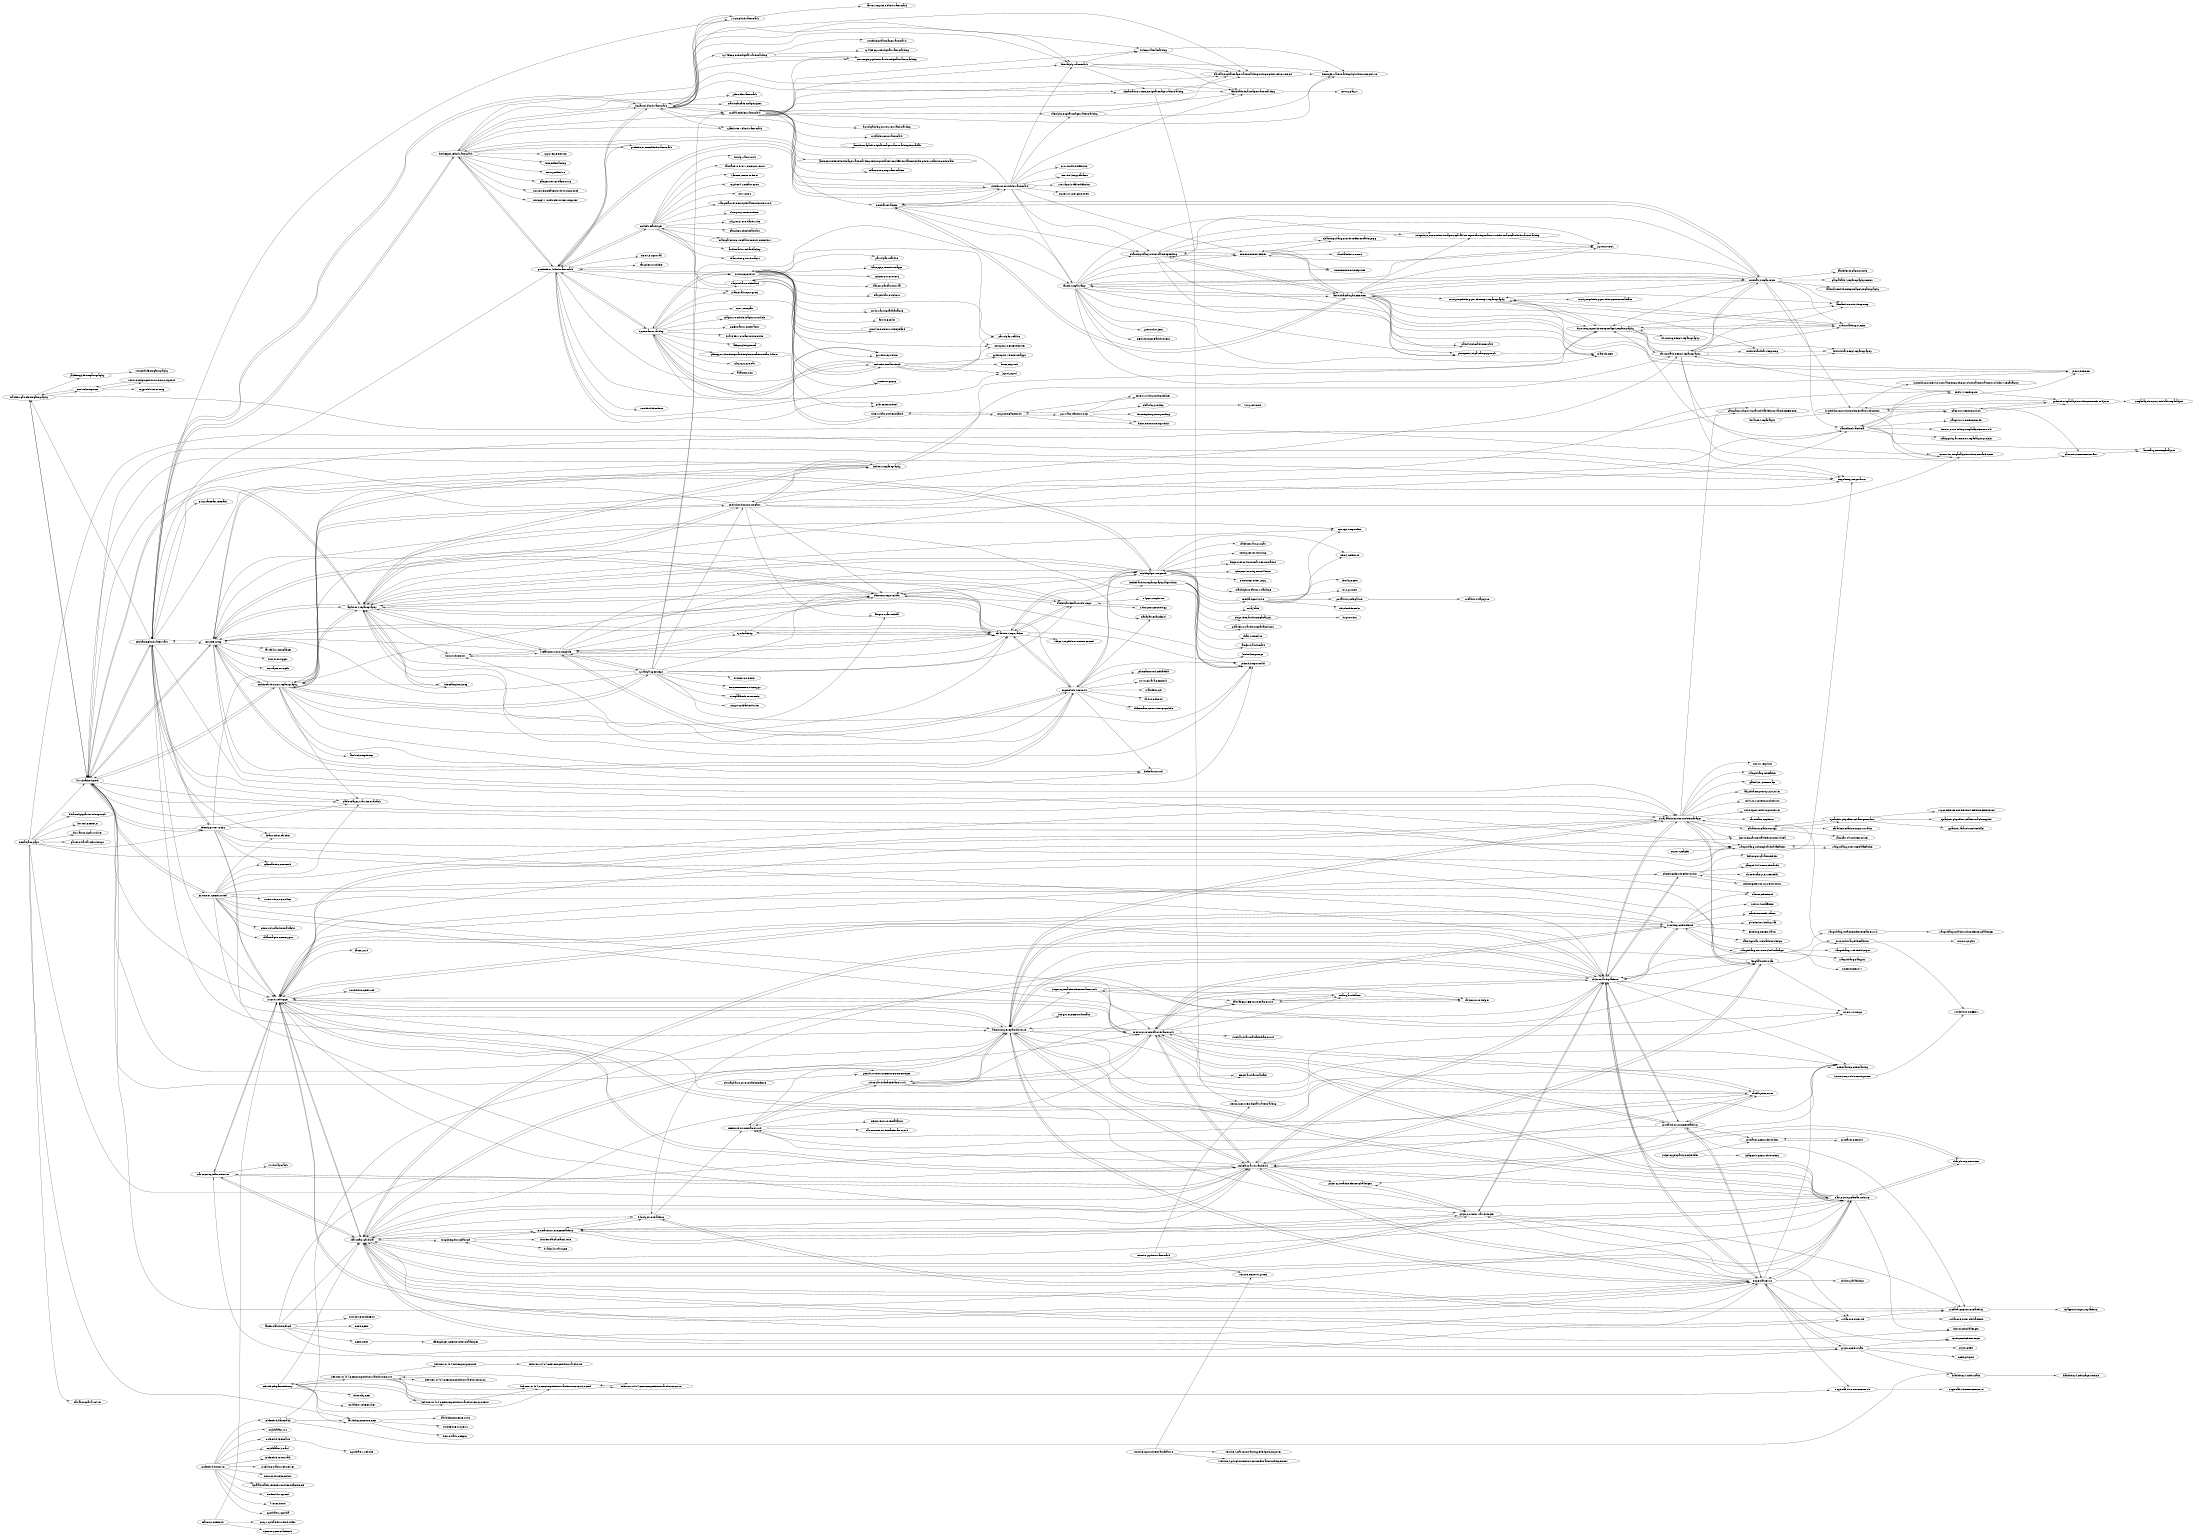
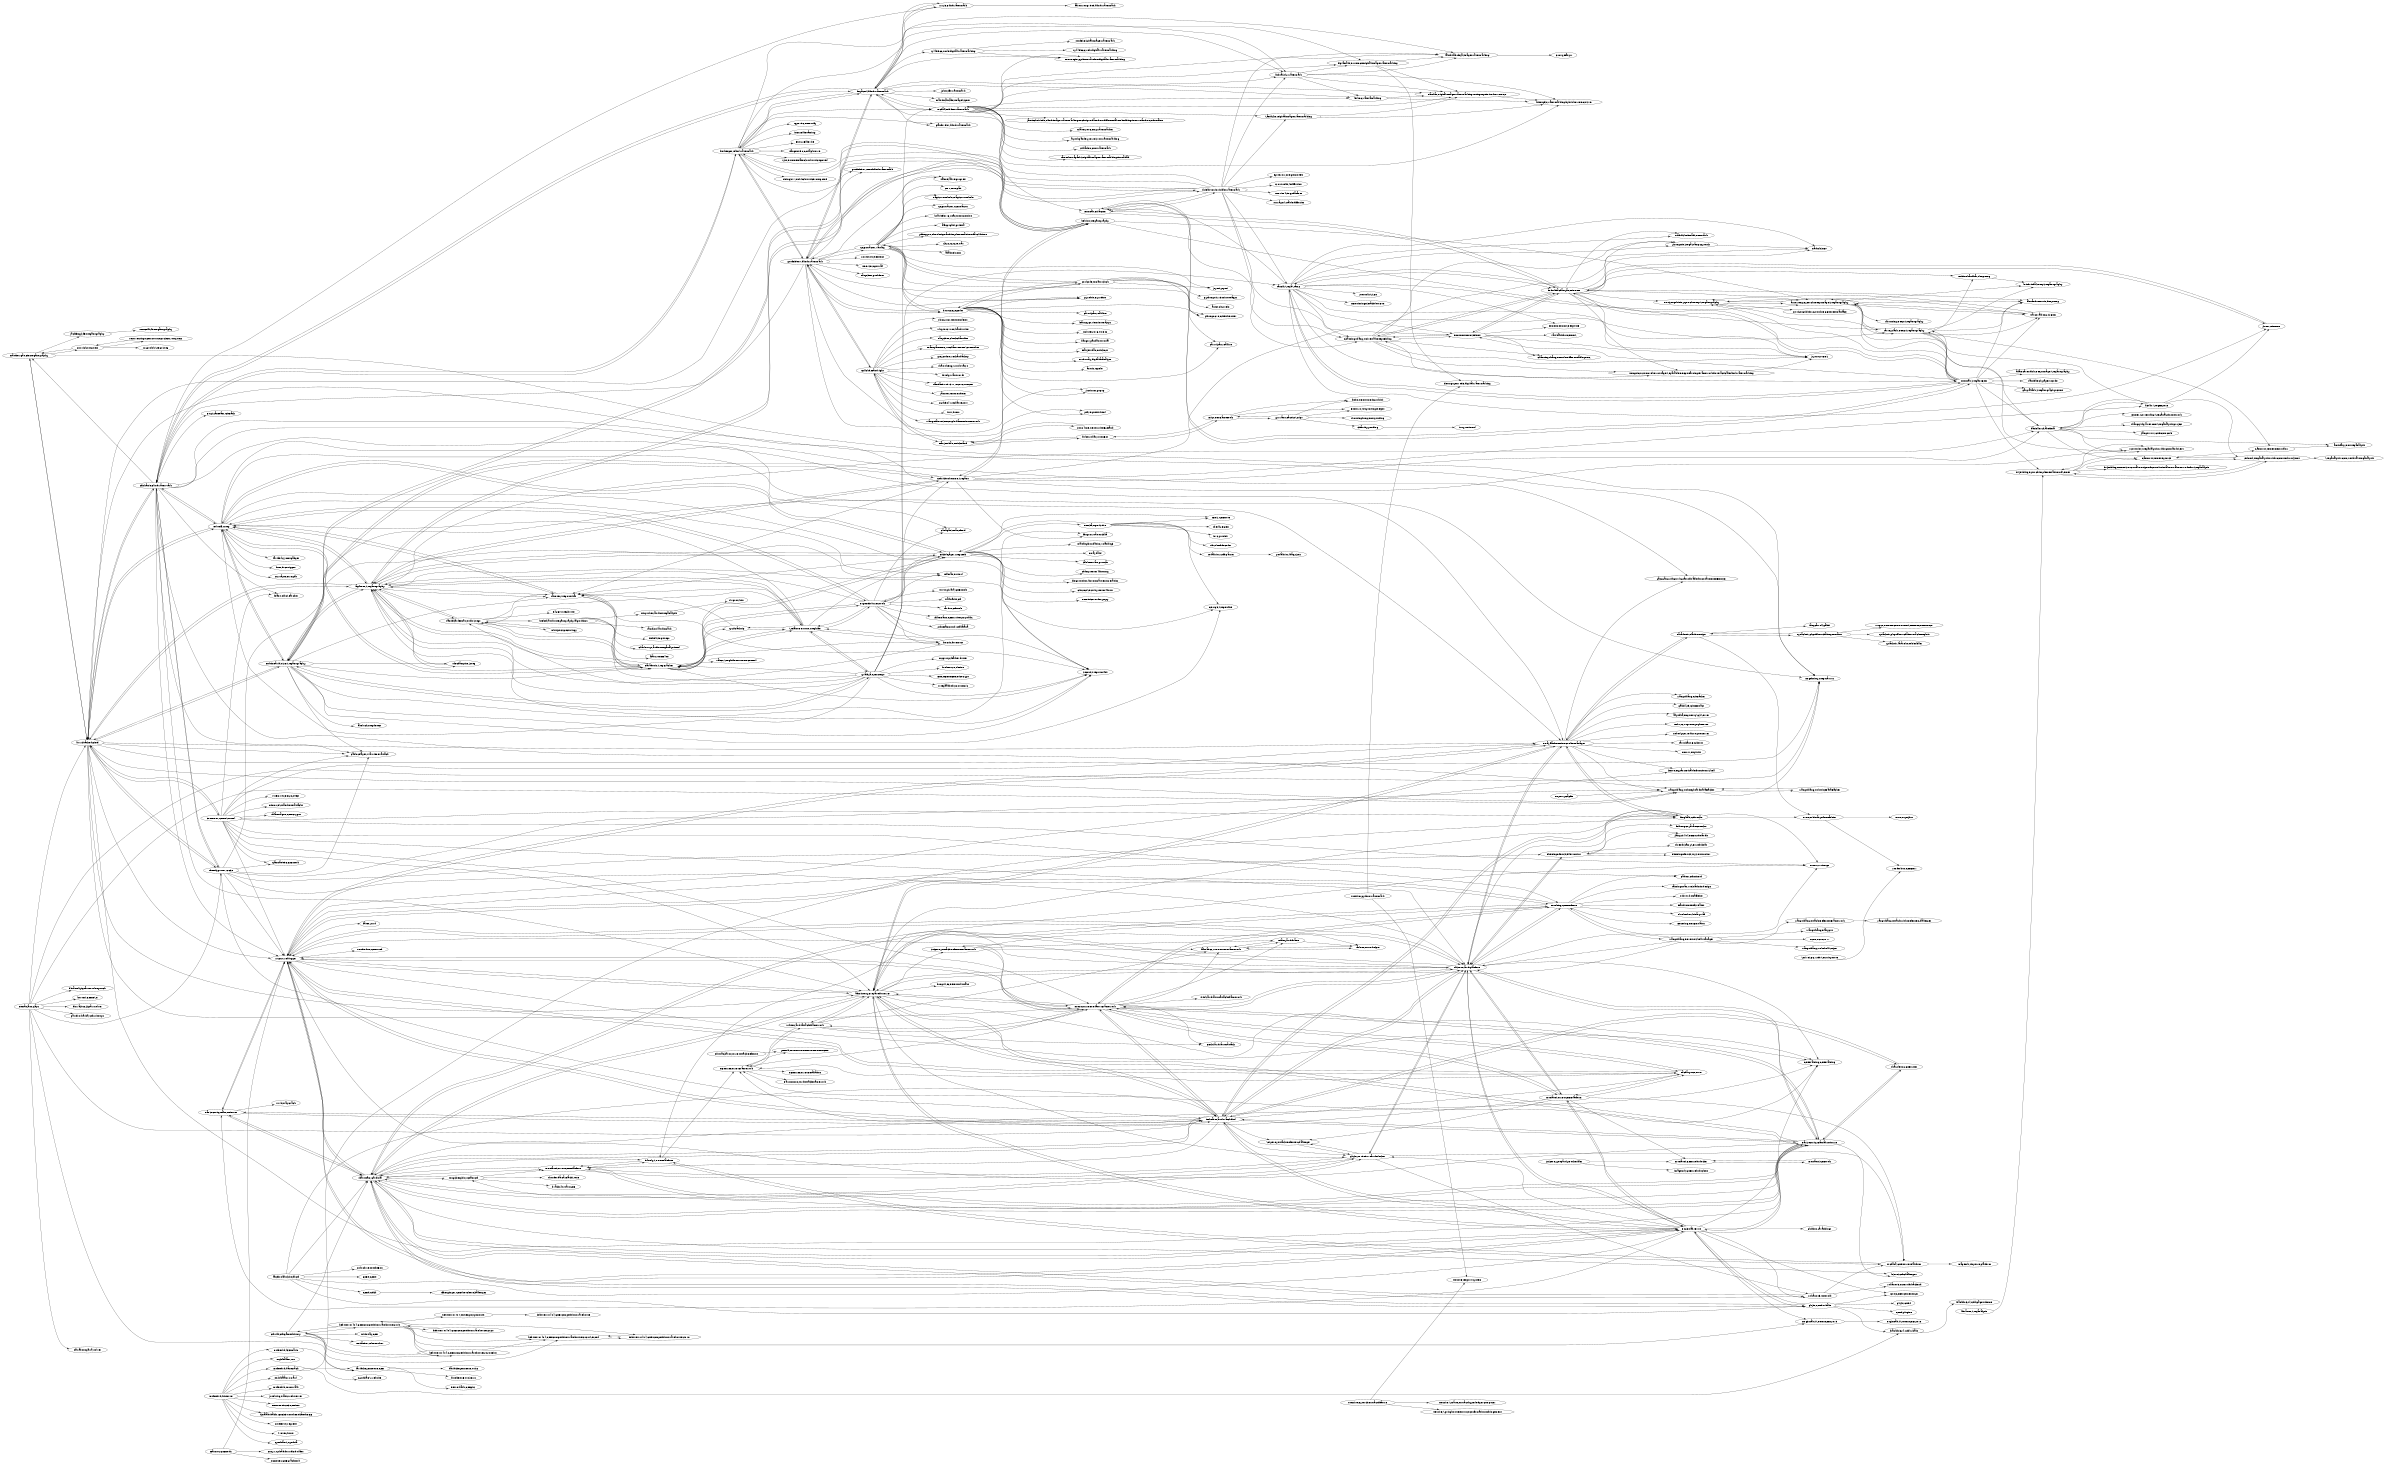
(745, 249) -> (953, 357)
(152, 380) -> (156, 339)
(887, 414) -> (1095, 437)
(992, 626) -> none
(404, 635) -> (640, 681)
(1853, 829) -> none
(1853, 838) -> (1820, 625)
(651, 1217) -> (659, 1160)
